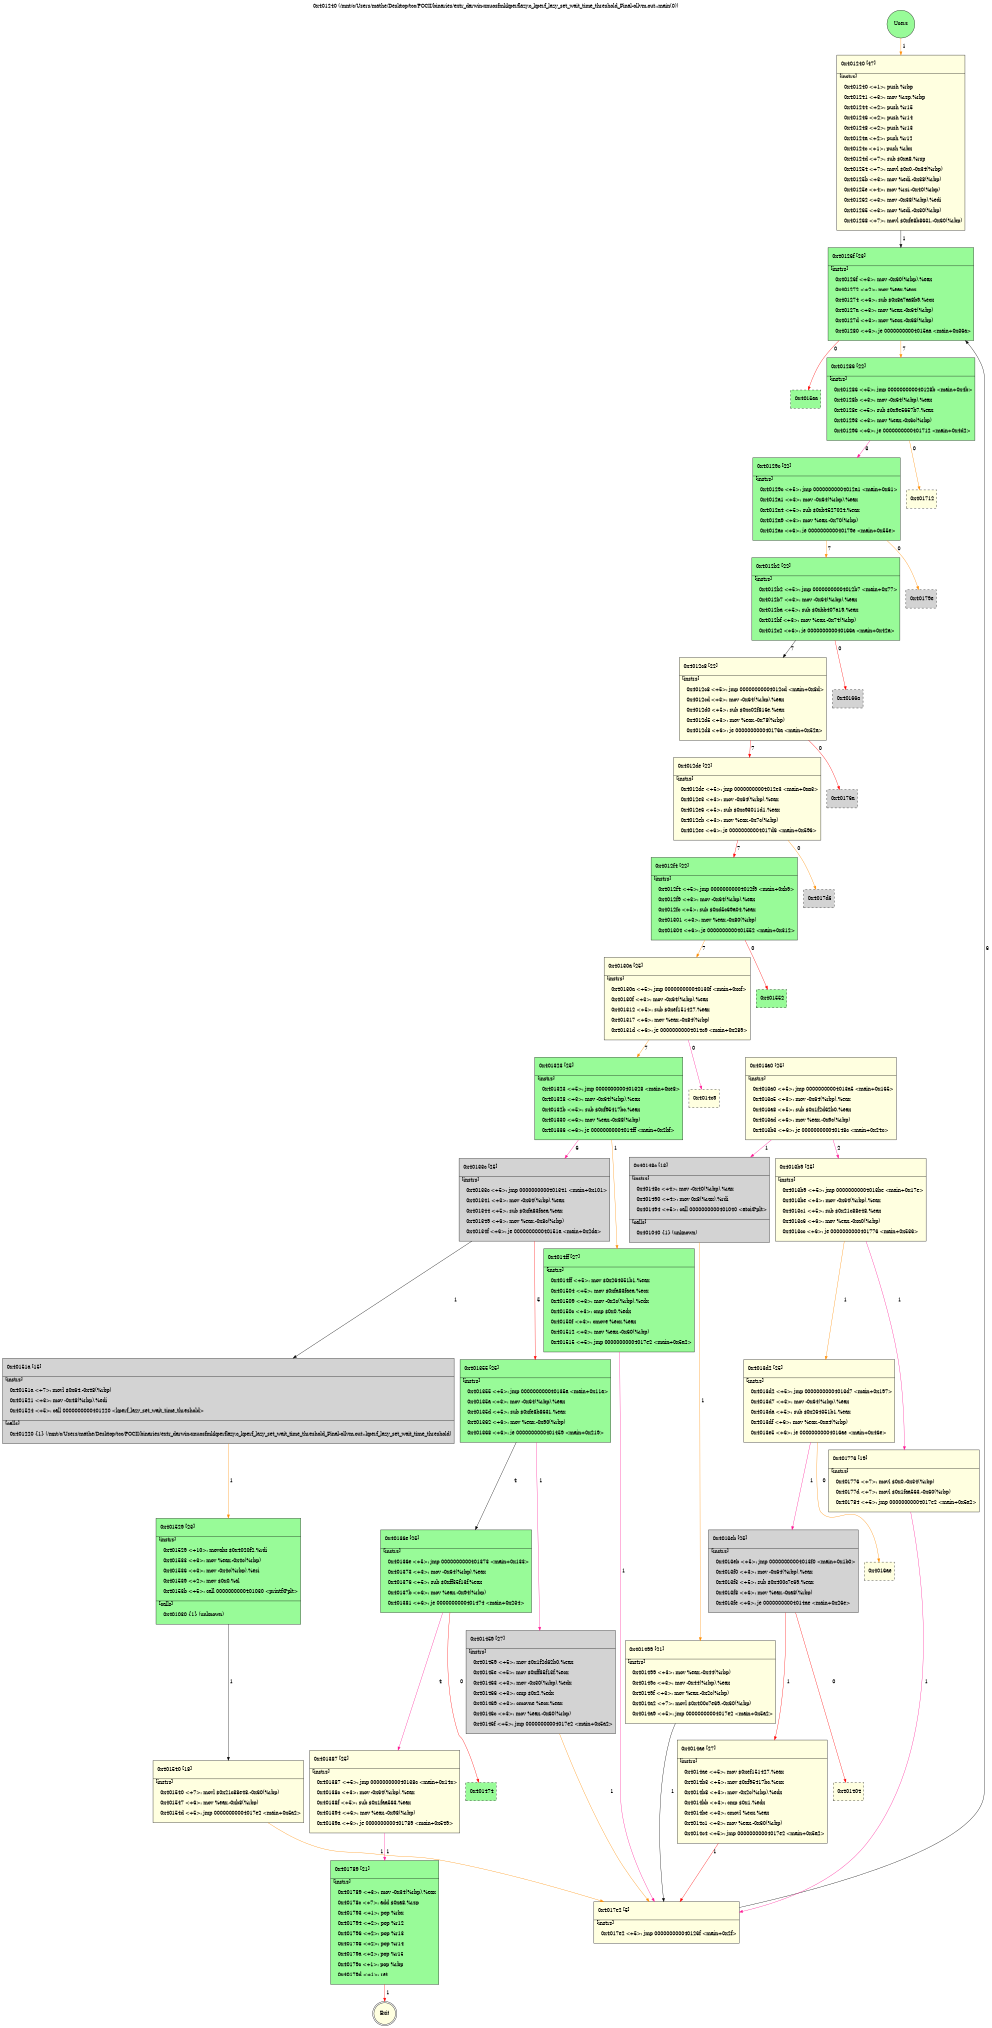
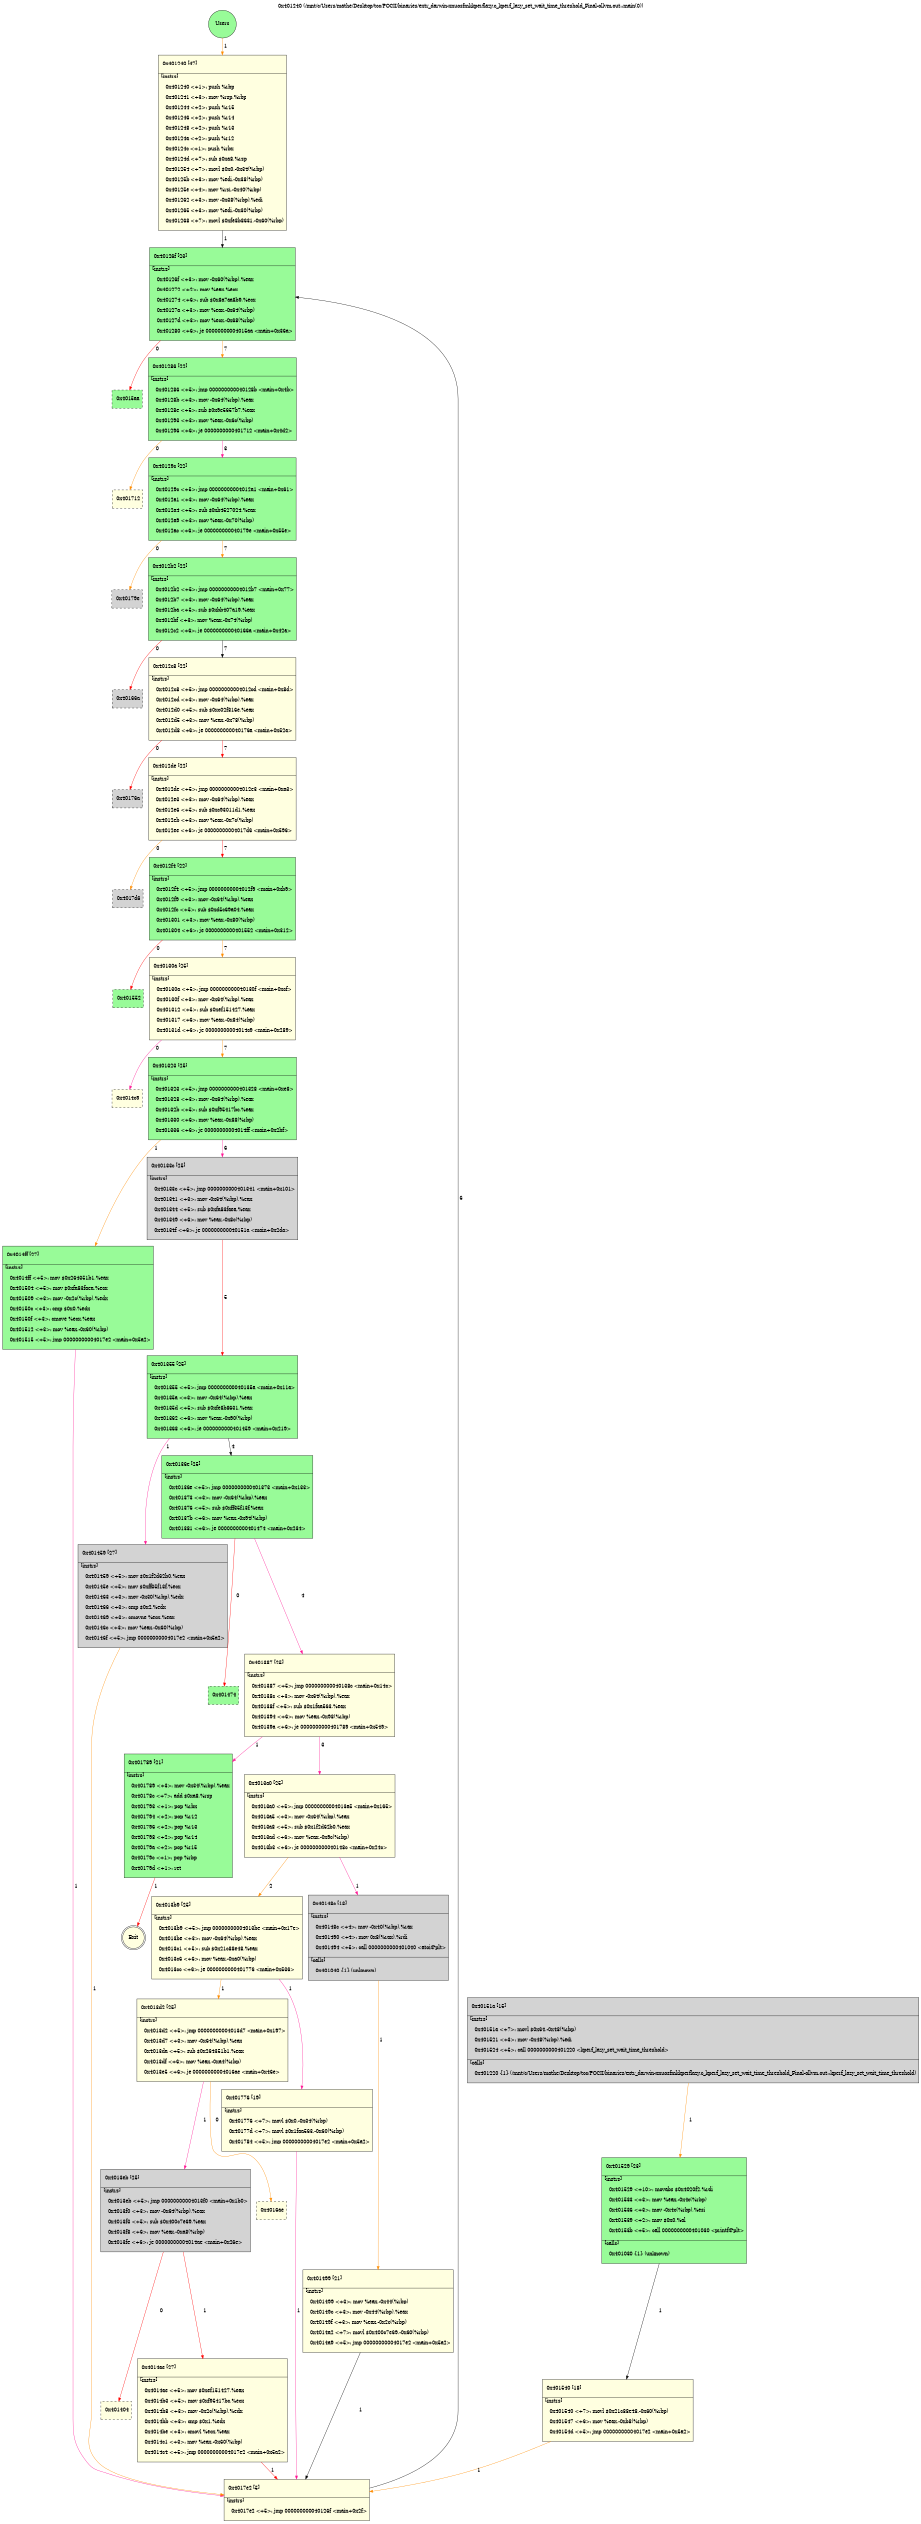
(835, 1147) -> (274, 1875)
(384, 1299) -> none
none -> (320, 1754)
